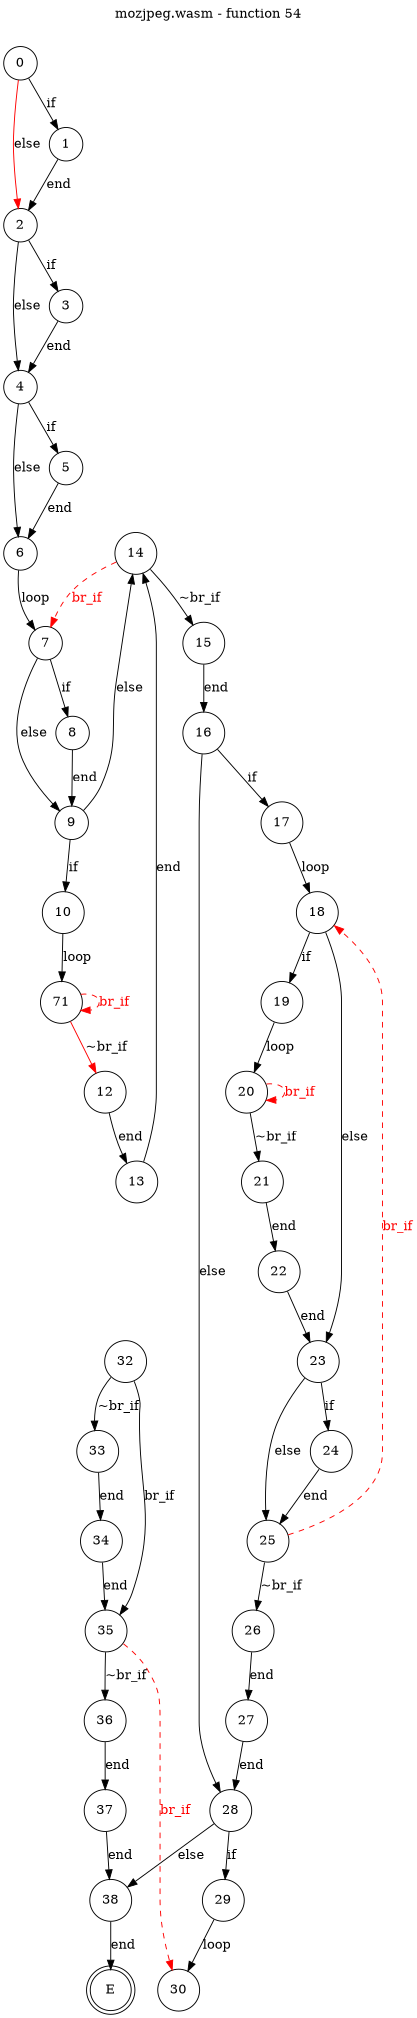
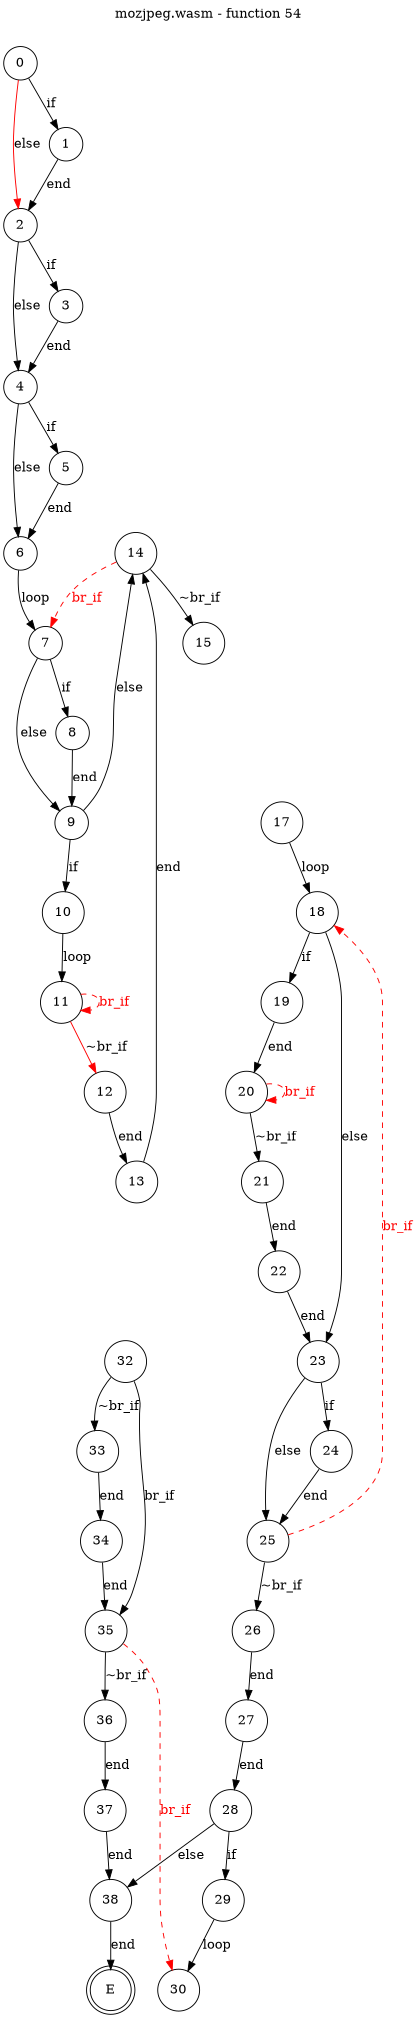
(204, 733) -> none
(61, 1002) -> (61, 1002)
(281, 1047) -> (281, 1047)
